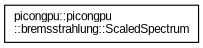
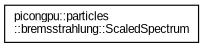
(102, 24) -> (102, 24)
